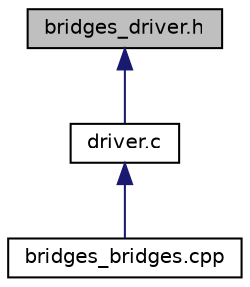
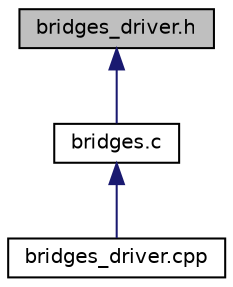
(125, 143) -> (117, 143)
(125, 258) -> (117, 258)
